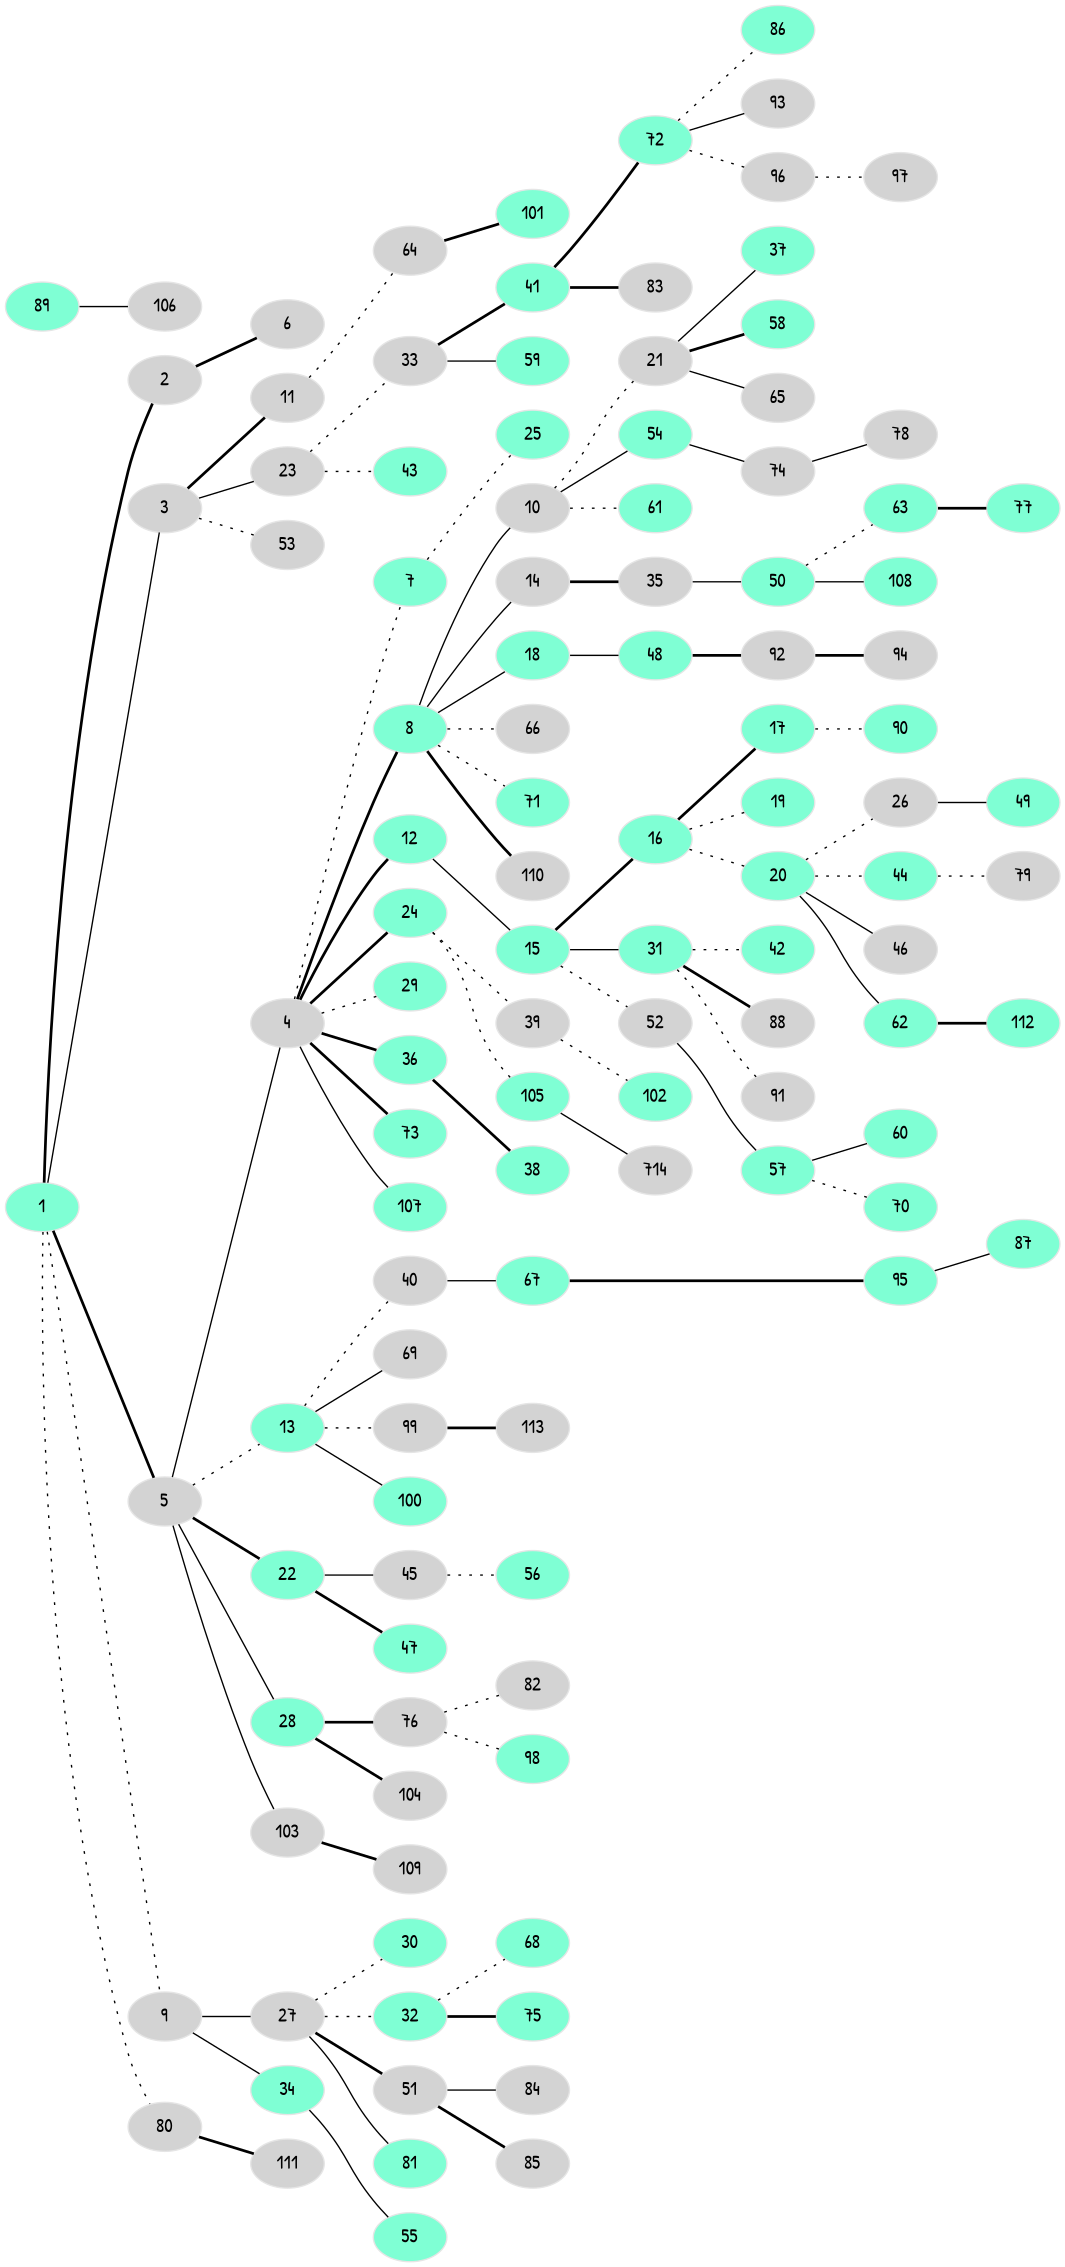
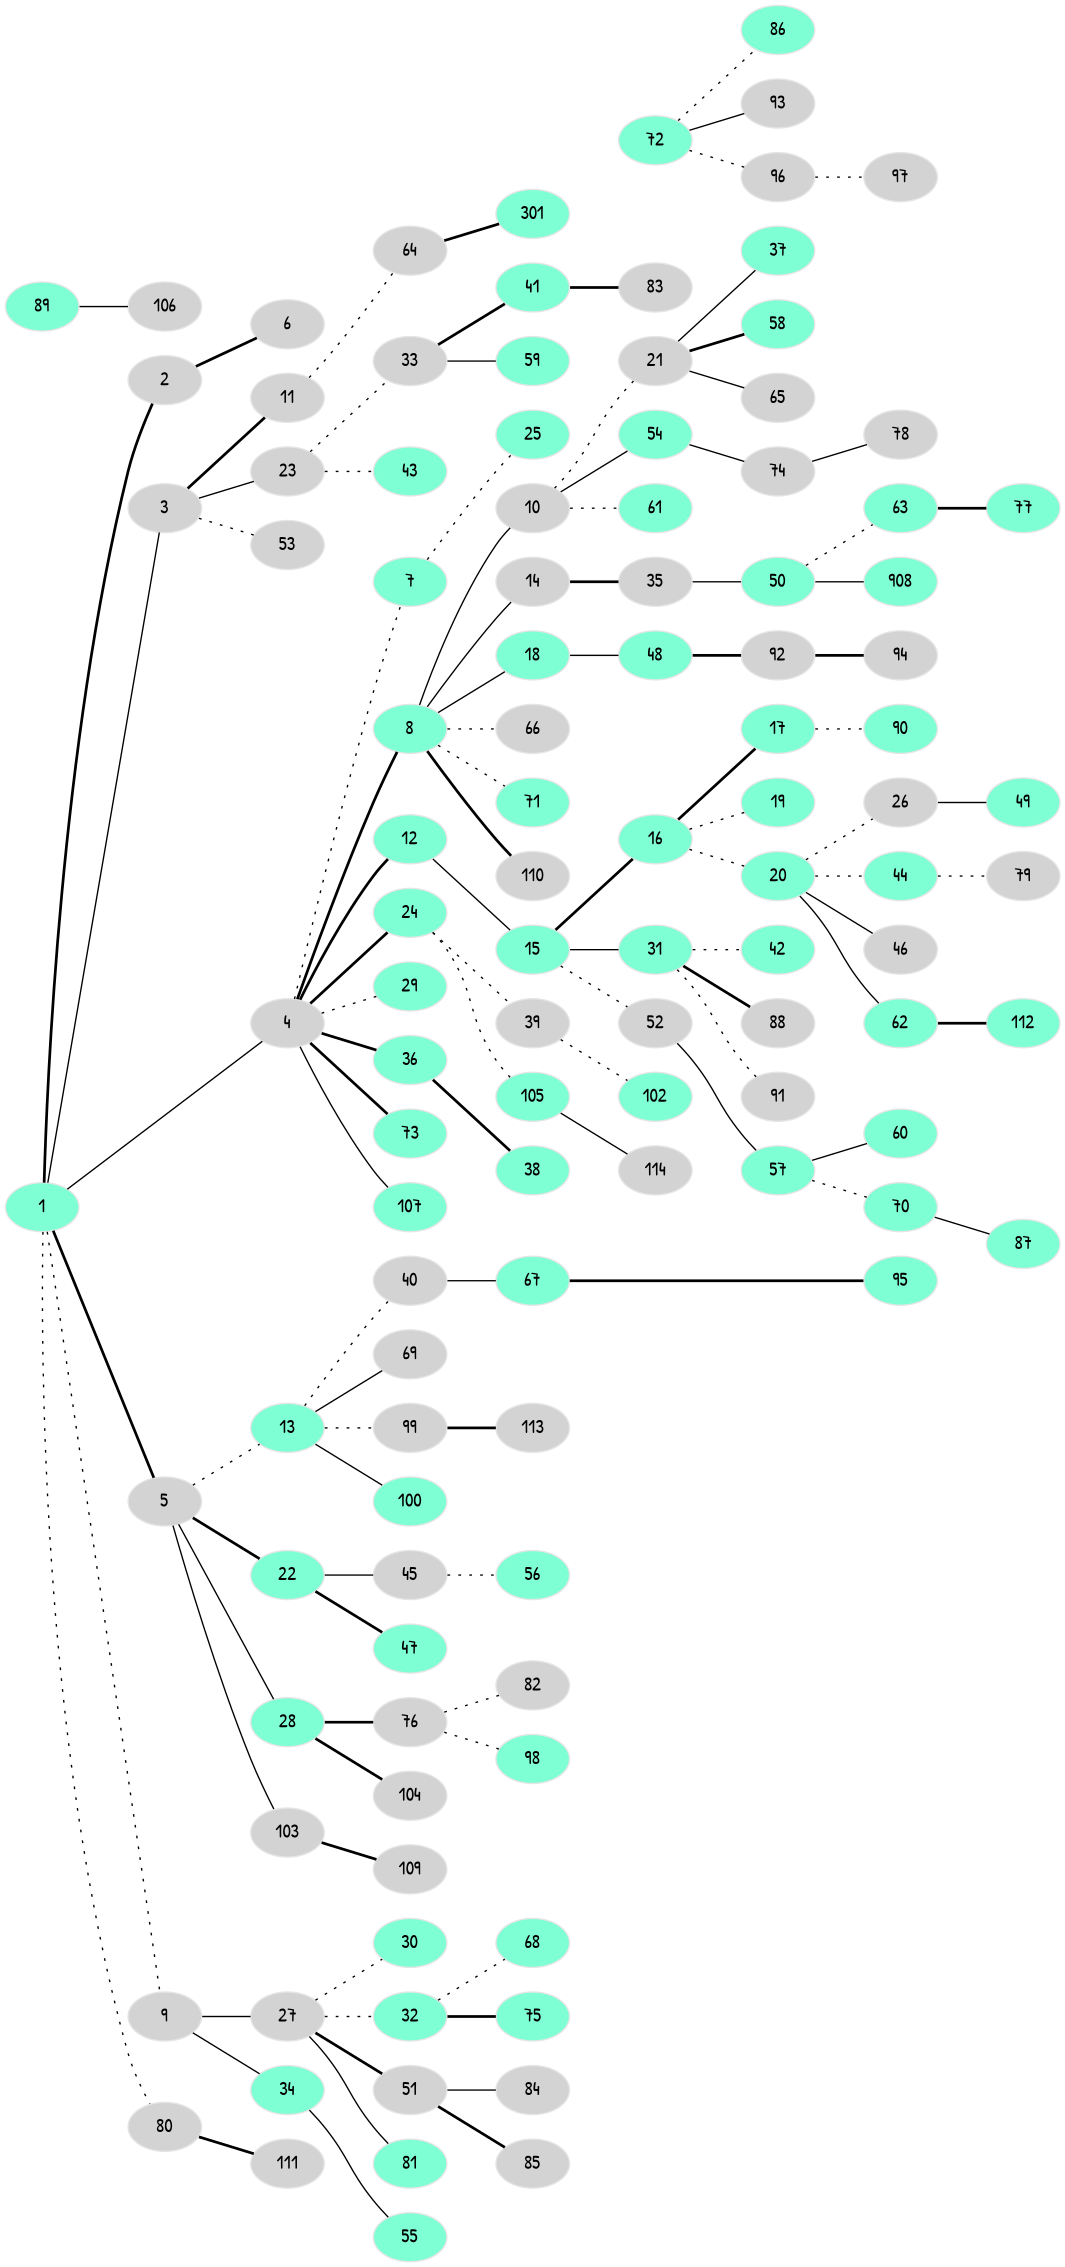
(533, 214) -> (533, 214)
(598, 216) -> none
(901, 582) -> (901, 582)
(655, 1170) -> (655, 1170)
(226, 1262) -> (165, 1115)
(962, 1262) -> (962, 1226)
